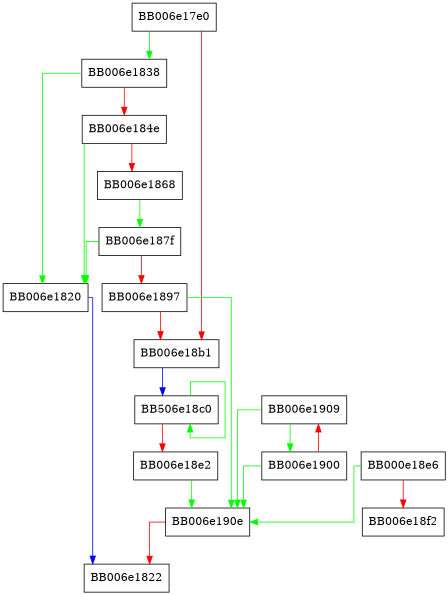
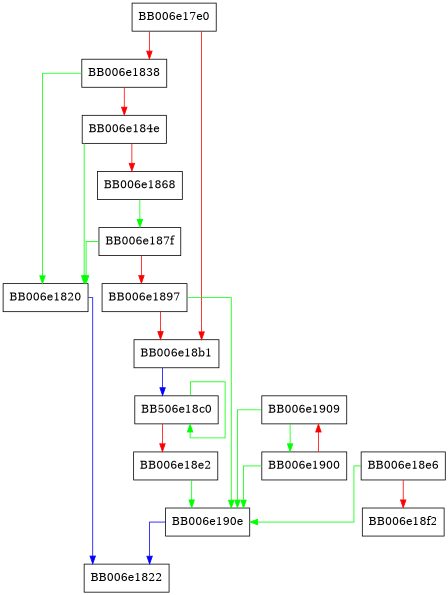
(149, 41) -> (149, 41)
(403, 466) -> (403, 466)
(150, 531) -> (150, 531)
